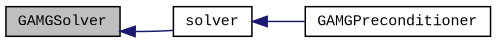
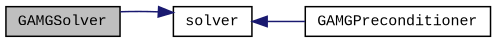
(154, 31) -> (139, 11)
